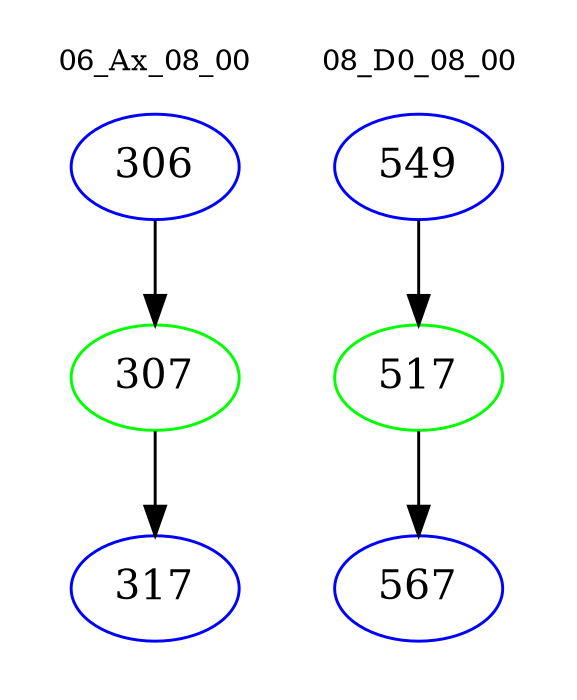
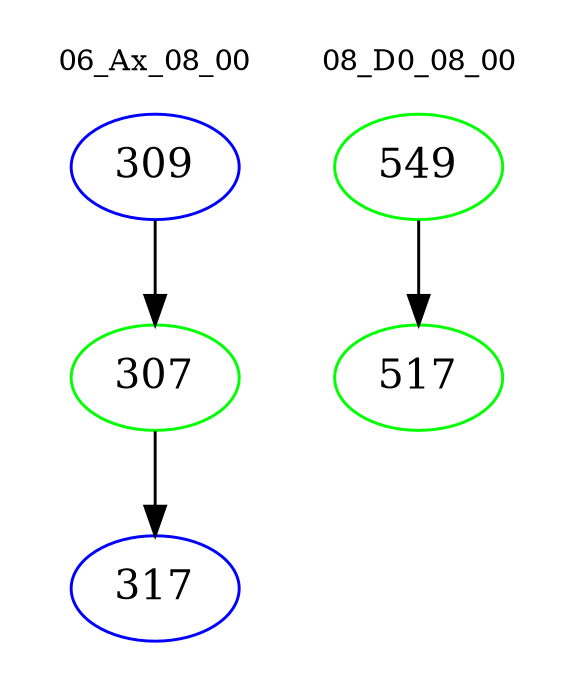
(155, 167) -> (155, 167)
(419, 167) -> (419, 167)
(419, 588) -> none
